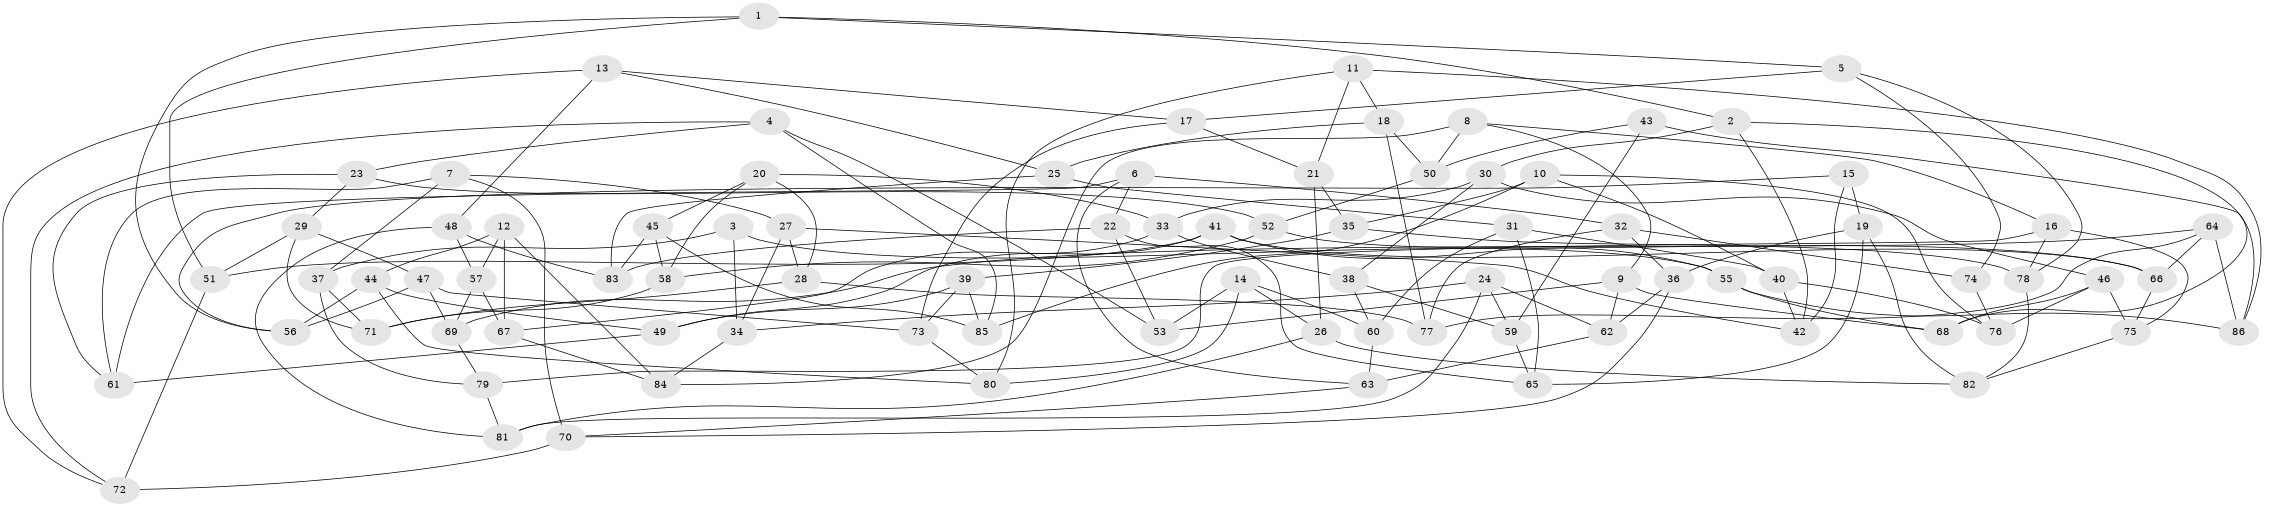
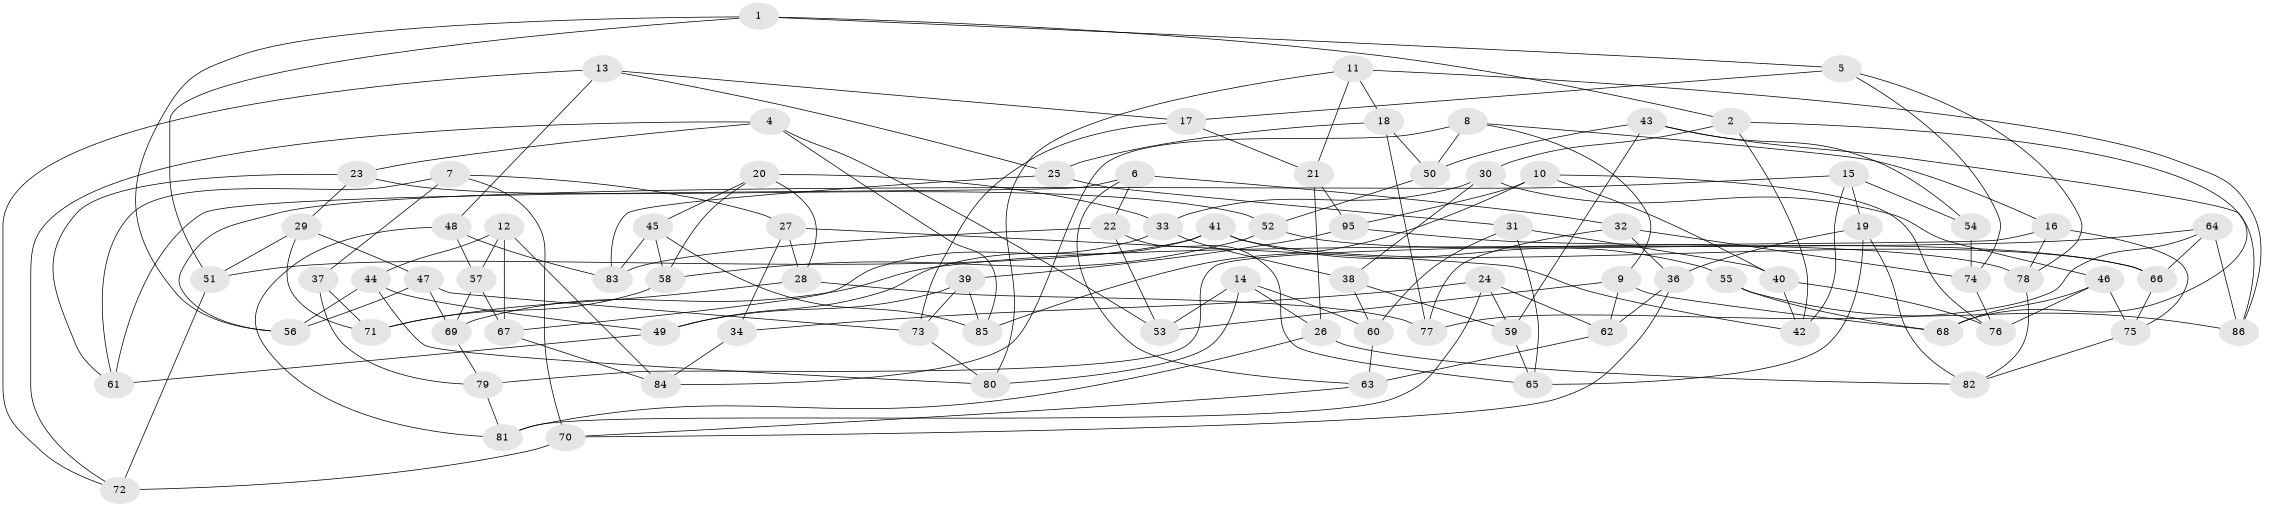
(733, 227) -> none
(1349, 227) -> (1349, 227)
none -> (1971, 227)
